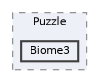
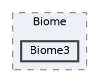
(50, 23) -> (50, 23)
